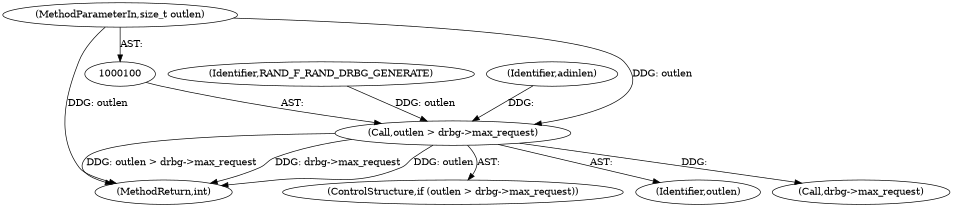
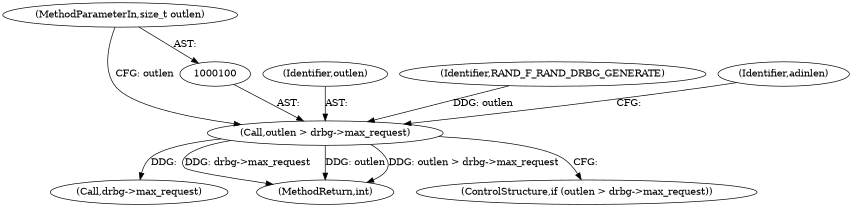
(662, 74) -> (145, 74)
(523, 104) -> (631, 104)
(66, 110) -> none
(490, 163) -> (587, 163)
(576, 163) -> (325, 100)
